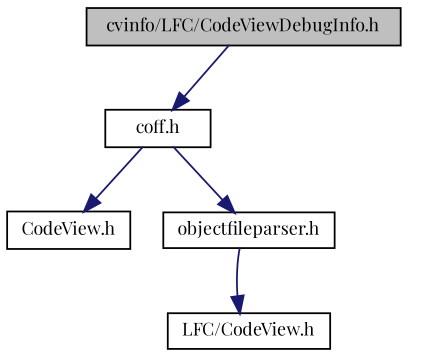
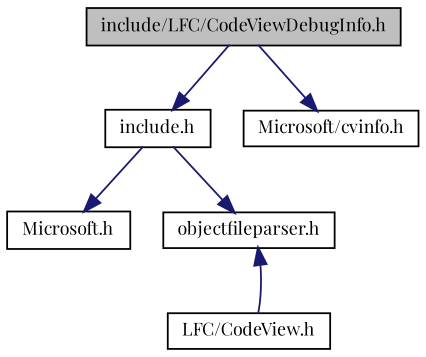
(244, 27) -> (244, 27)
(158, 128) -> (158, 128)
none -> (331, 128)
(69, 230) -> (69, 230)
(237, 272) -> (261, 290)
